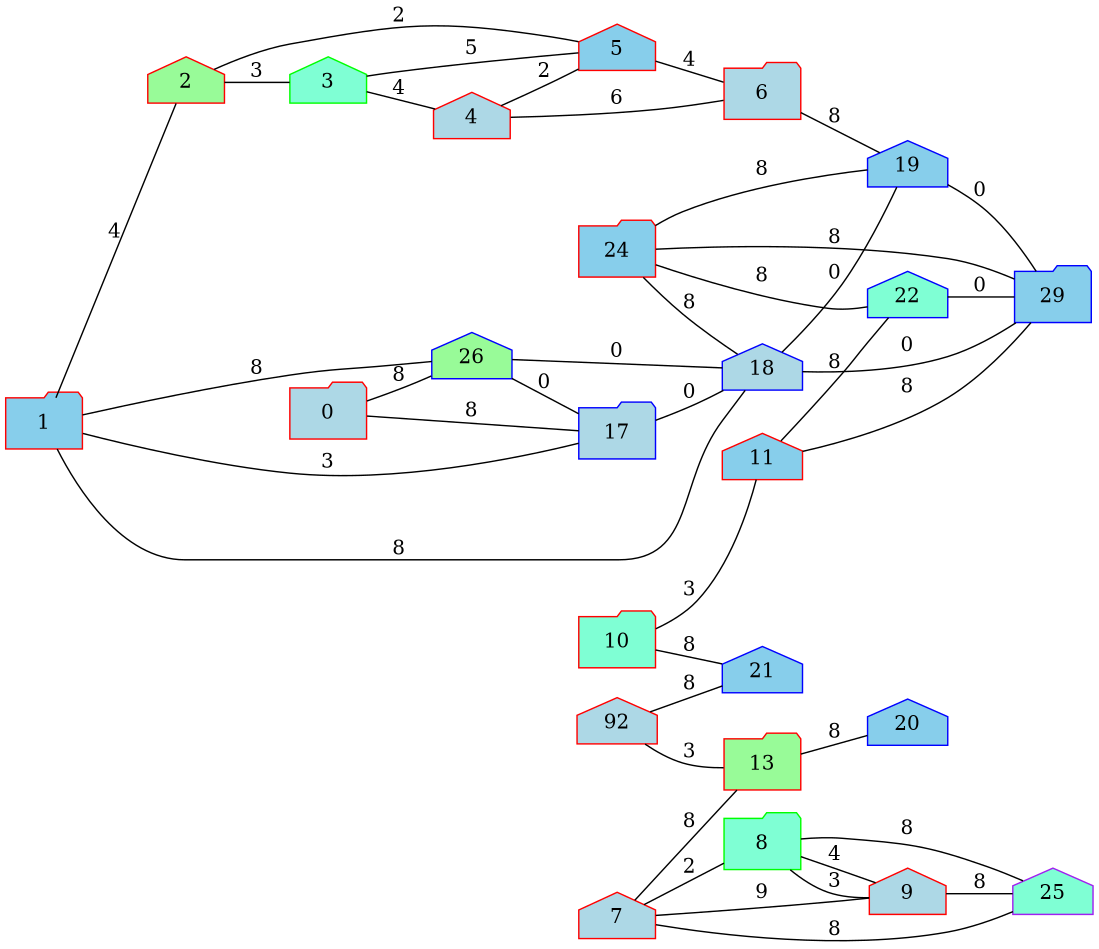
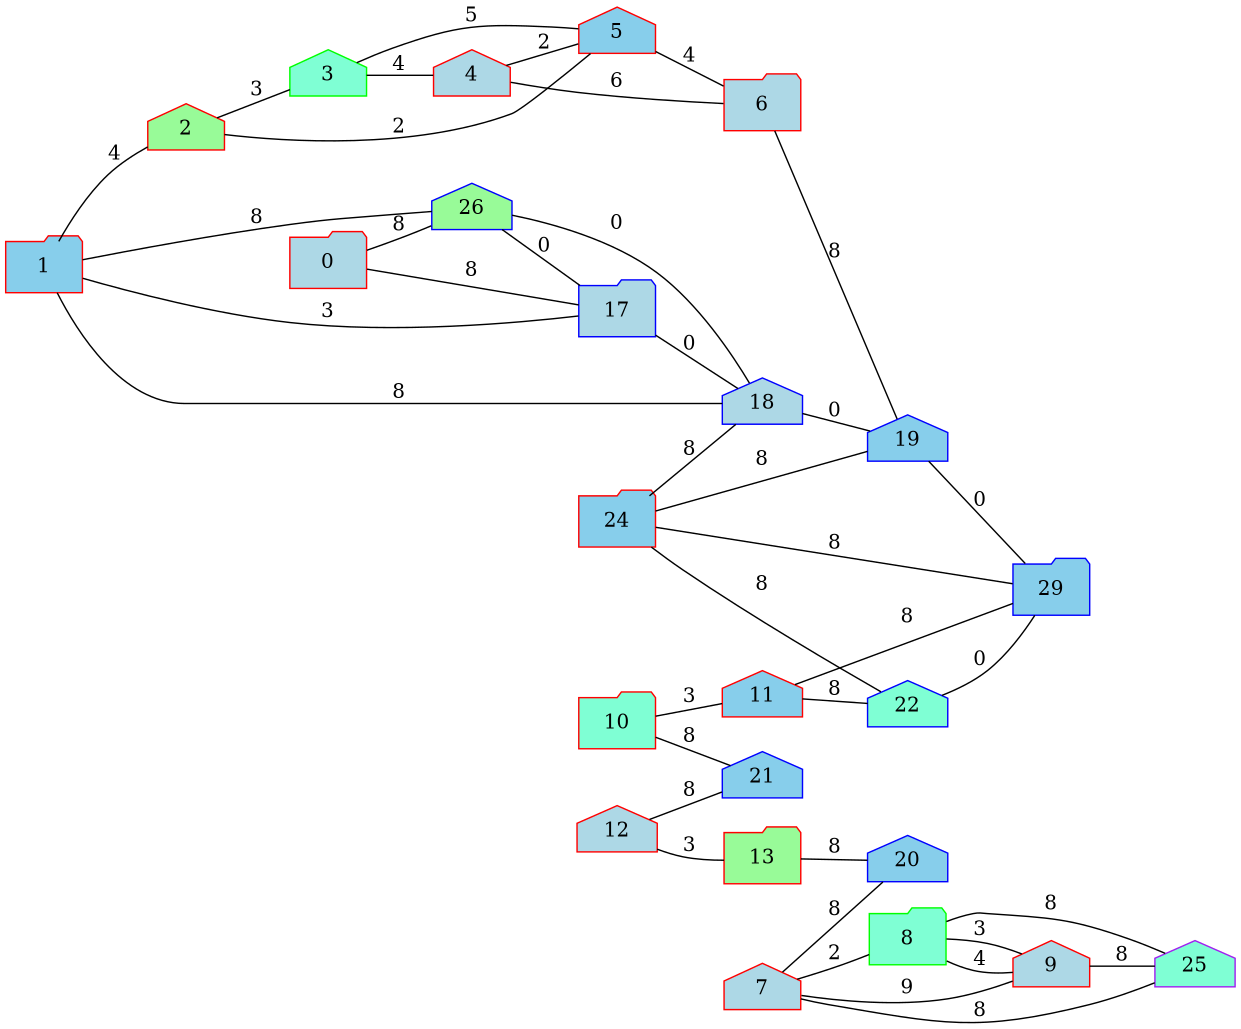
(913, 365) -> none
(617, 723) -> (617, 831)
(686, 845) -> (833, 927)
